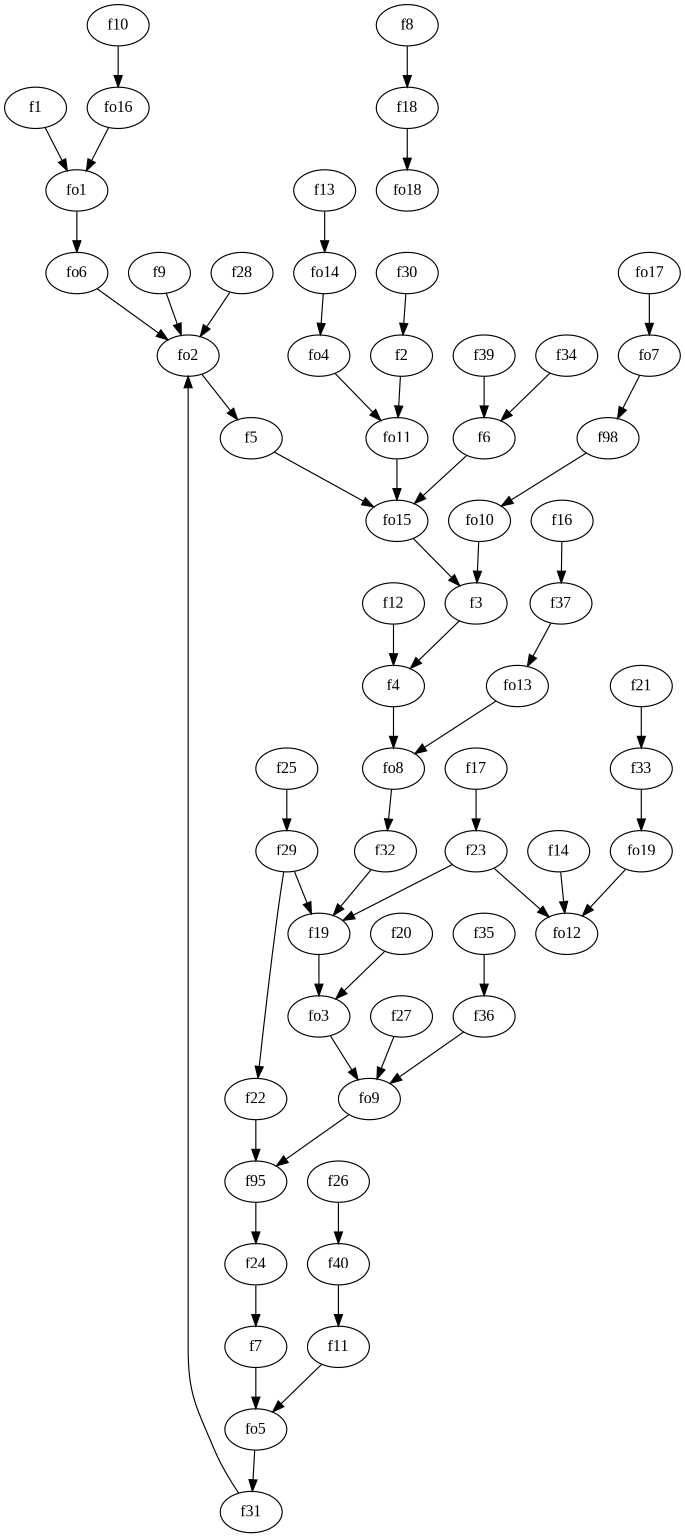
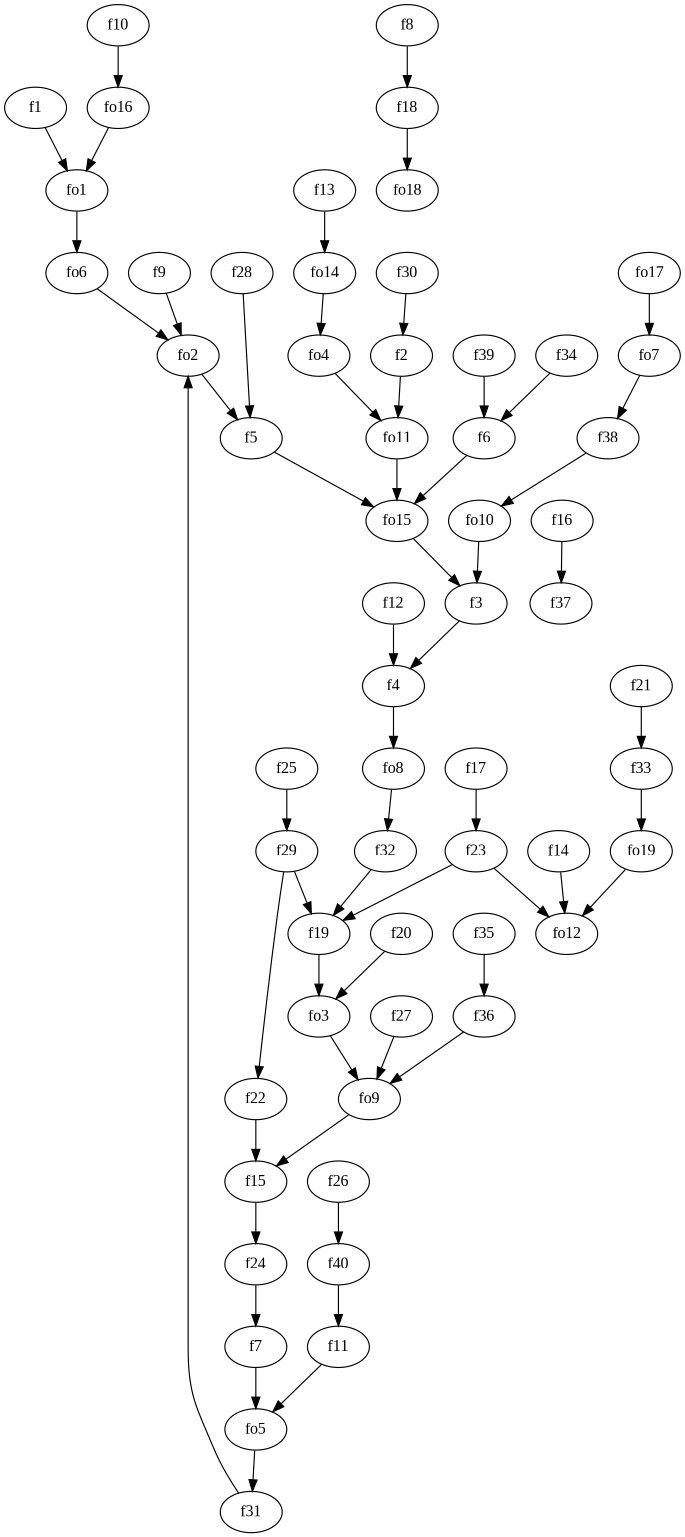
(218, 309) -> (246, 350)
(608, 438) -> (608, 438)
(517, 686) -> none
(256, 1182) -> (256, 1182)
